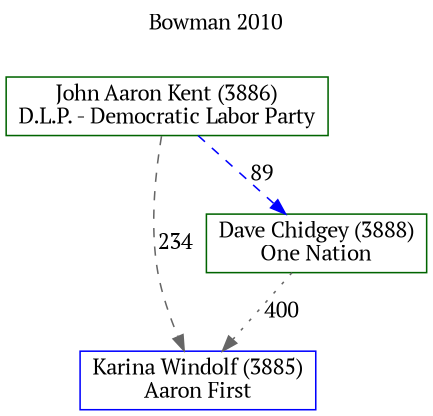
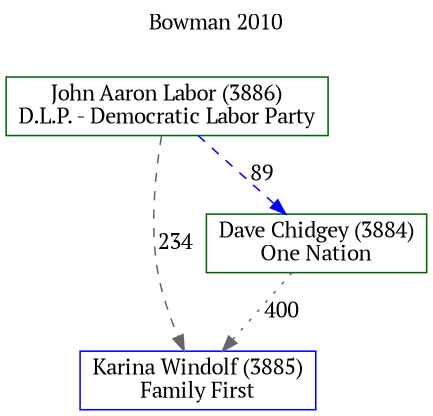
(167, 106) -> (167, 106)
(317, 243) -> (317, 243)
(198, 380) -> (198, 380)
